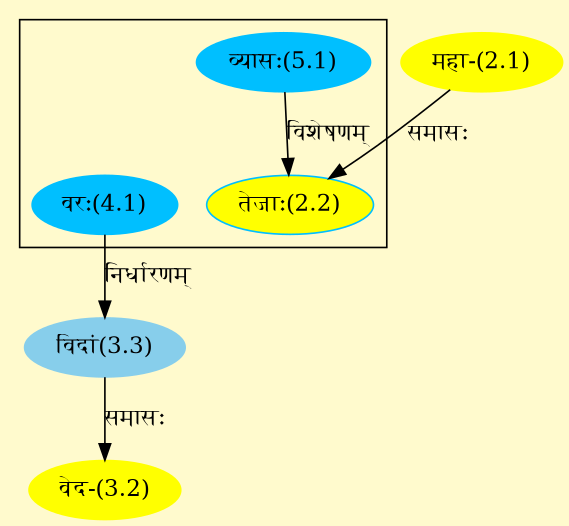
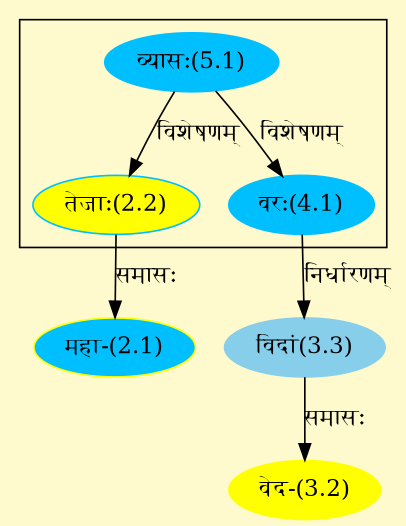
(482, 62) -> (115, 347)
none -> (245, 126)
(398, 131) -> (116, 268)
